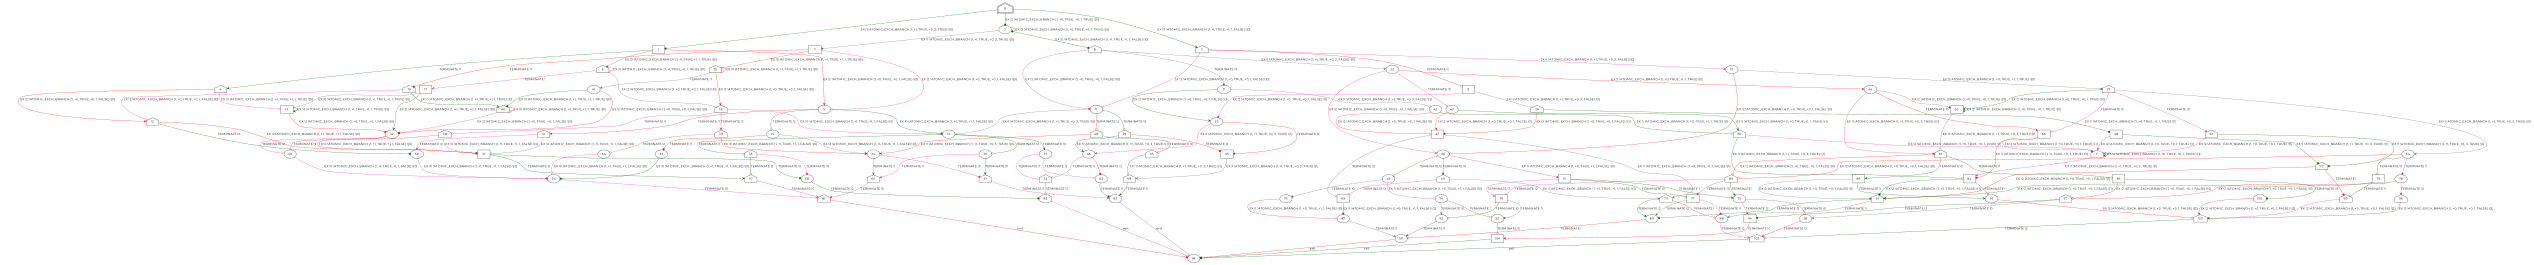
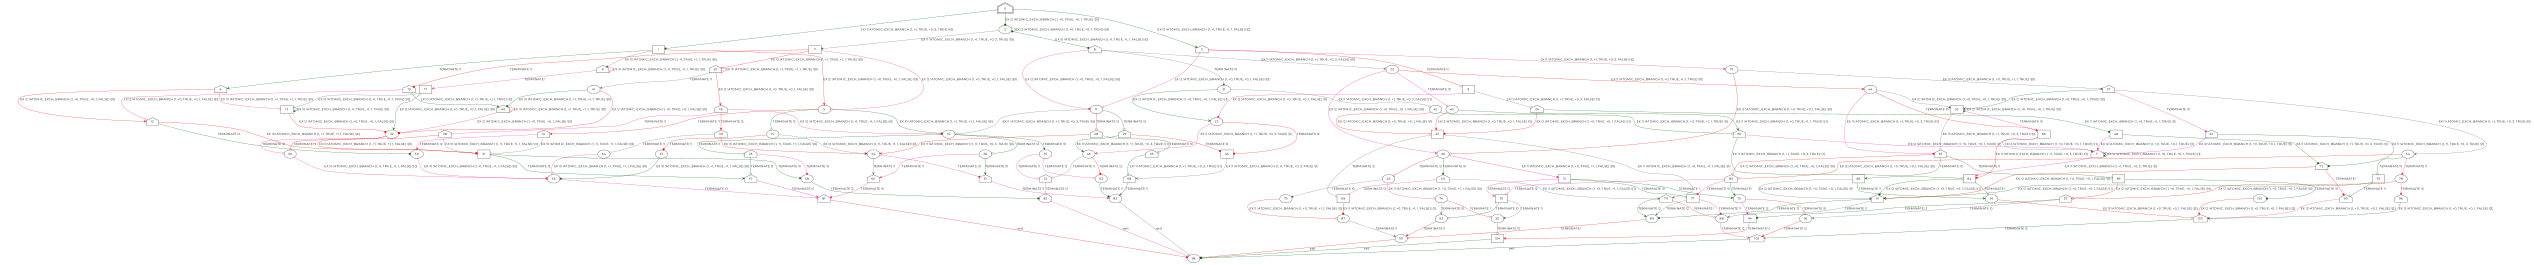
(654, 102) -> none
(2085, 118) -> (2000, 120)
(654, 144) -> (654, 144)
